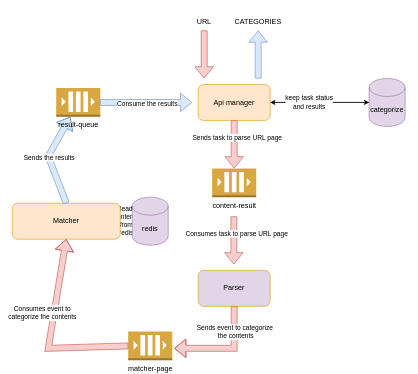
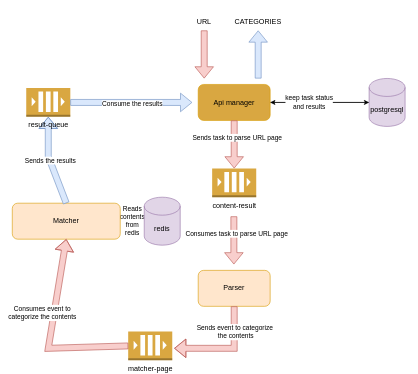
(78, 102) -> (48, 102)
(234, 102) -> (234, 102)
(387, 110) -> (387, 110)
(150, 221) -> (162, 221)
(234, 288) -> (234, 288)
